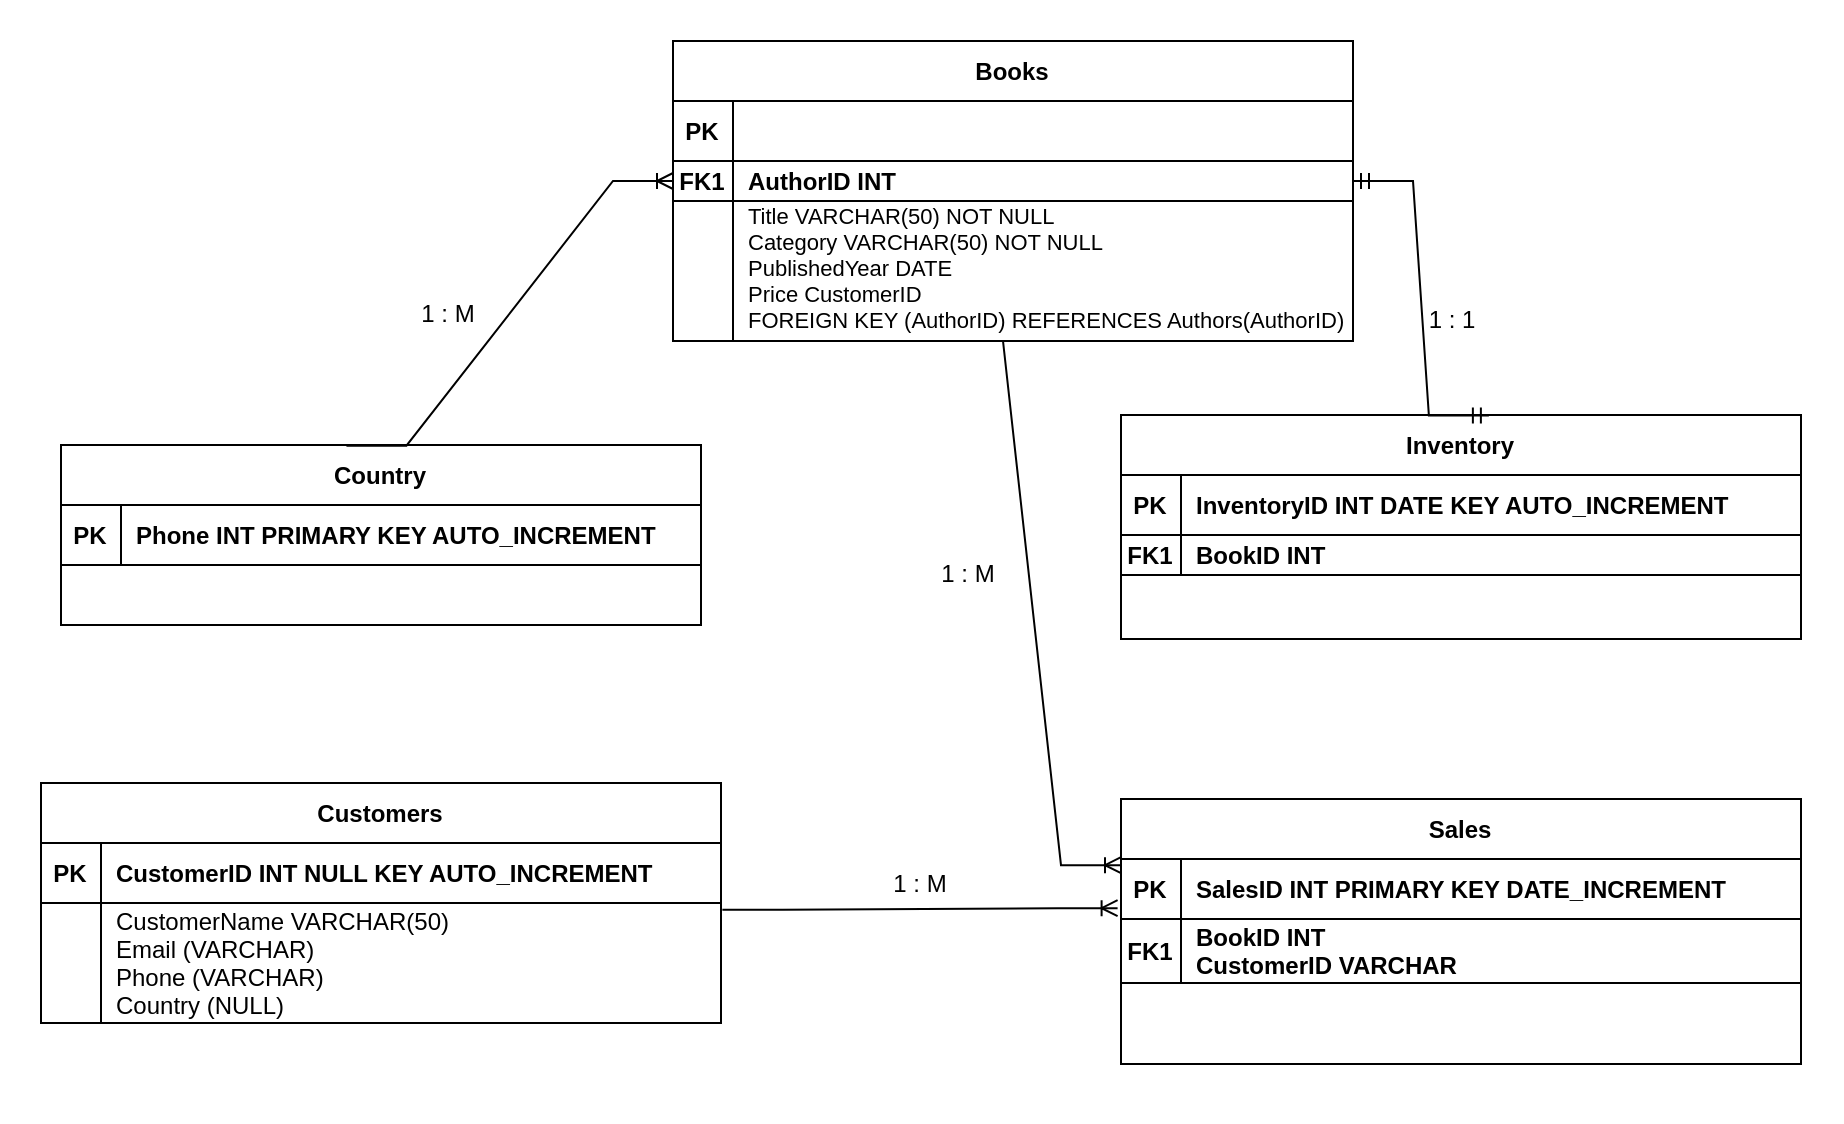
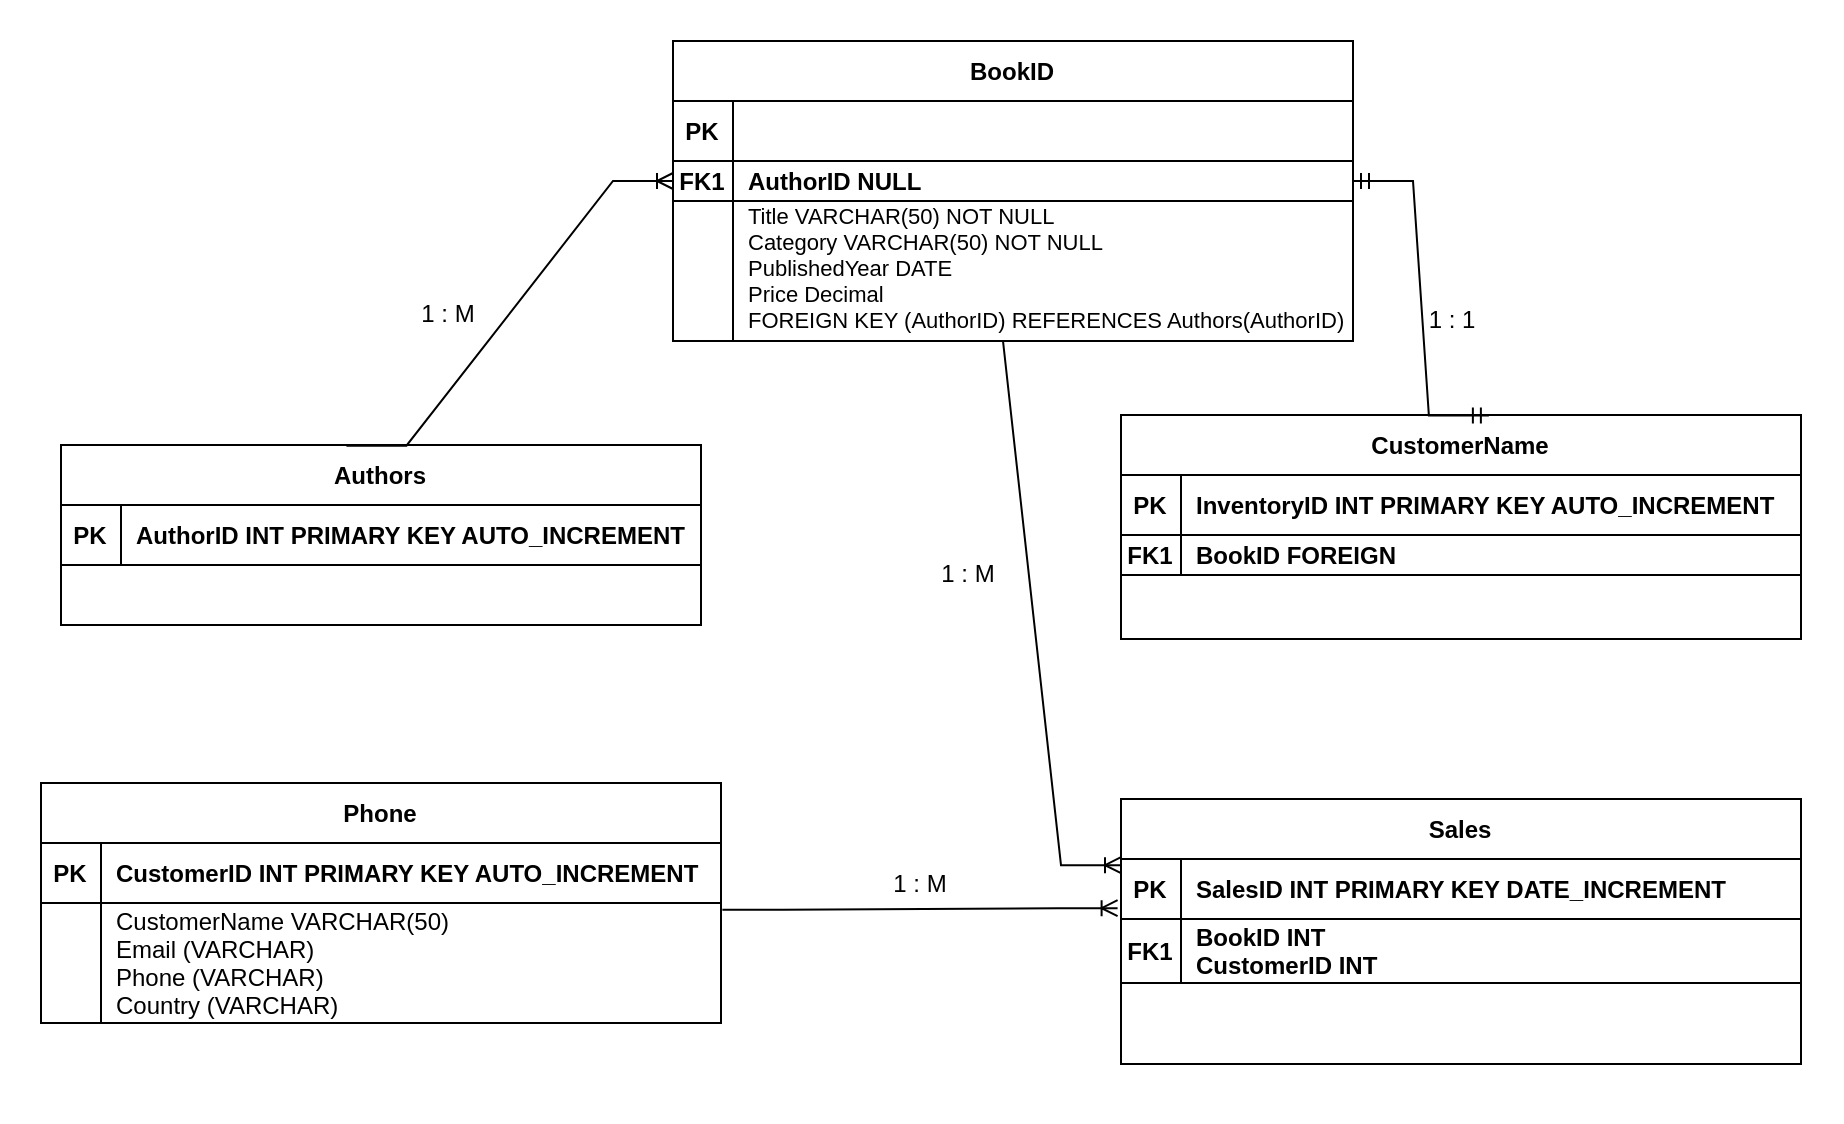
(1012, 72) -> (1012, 72)
(826, 182) -> (832, 182)
(894, 217) -> (894, 217)
(1460, 446) -> (1460, 446)
(380, 476) -> (380, 476)
(1446, 506) -> (1466, 506)
(365, 536) -> (386, 536)
(1260, 556) -> (1287, 556)
(380, 814) -> (380, 814)
(359, 874) -> (379, 874)
(274, 922) -> (274, 922)
(1260, 938) -> (1260, 938)
